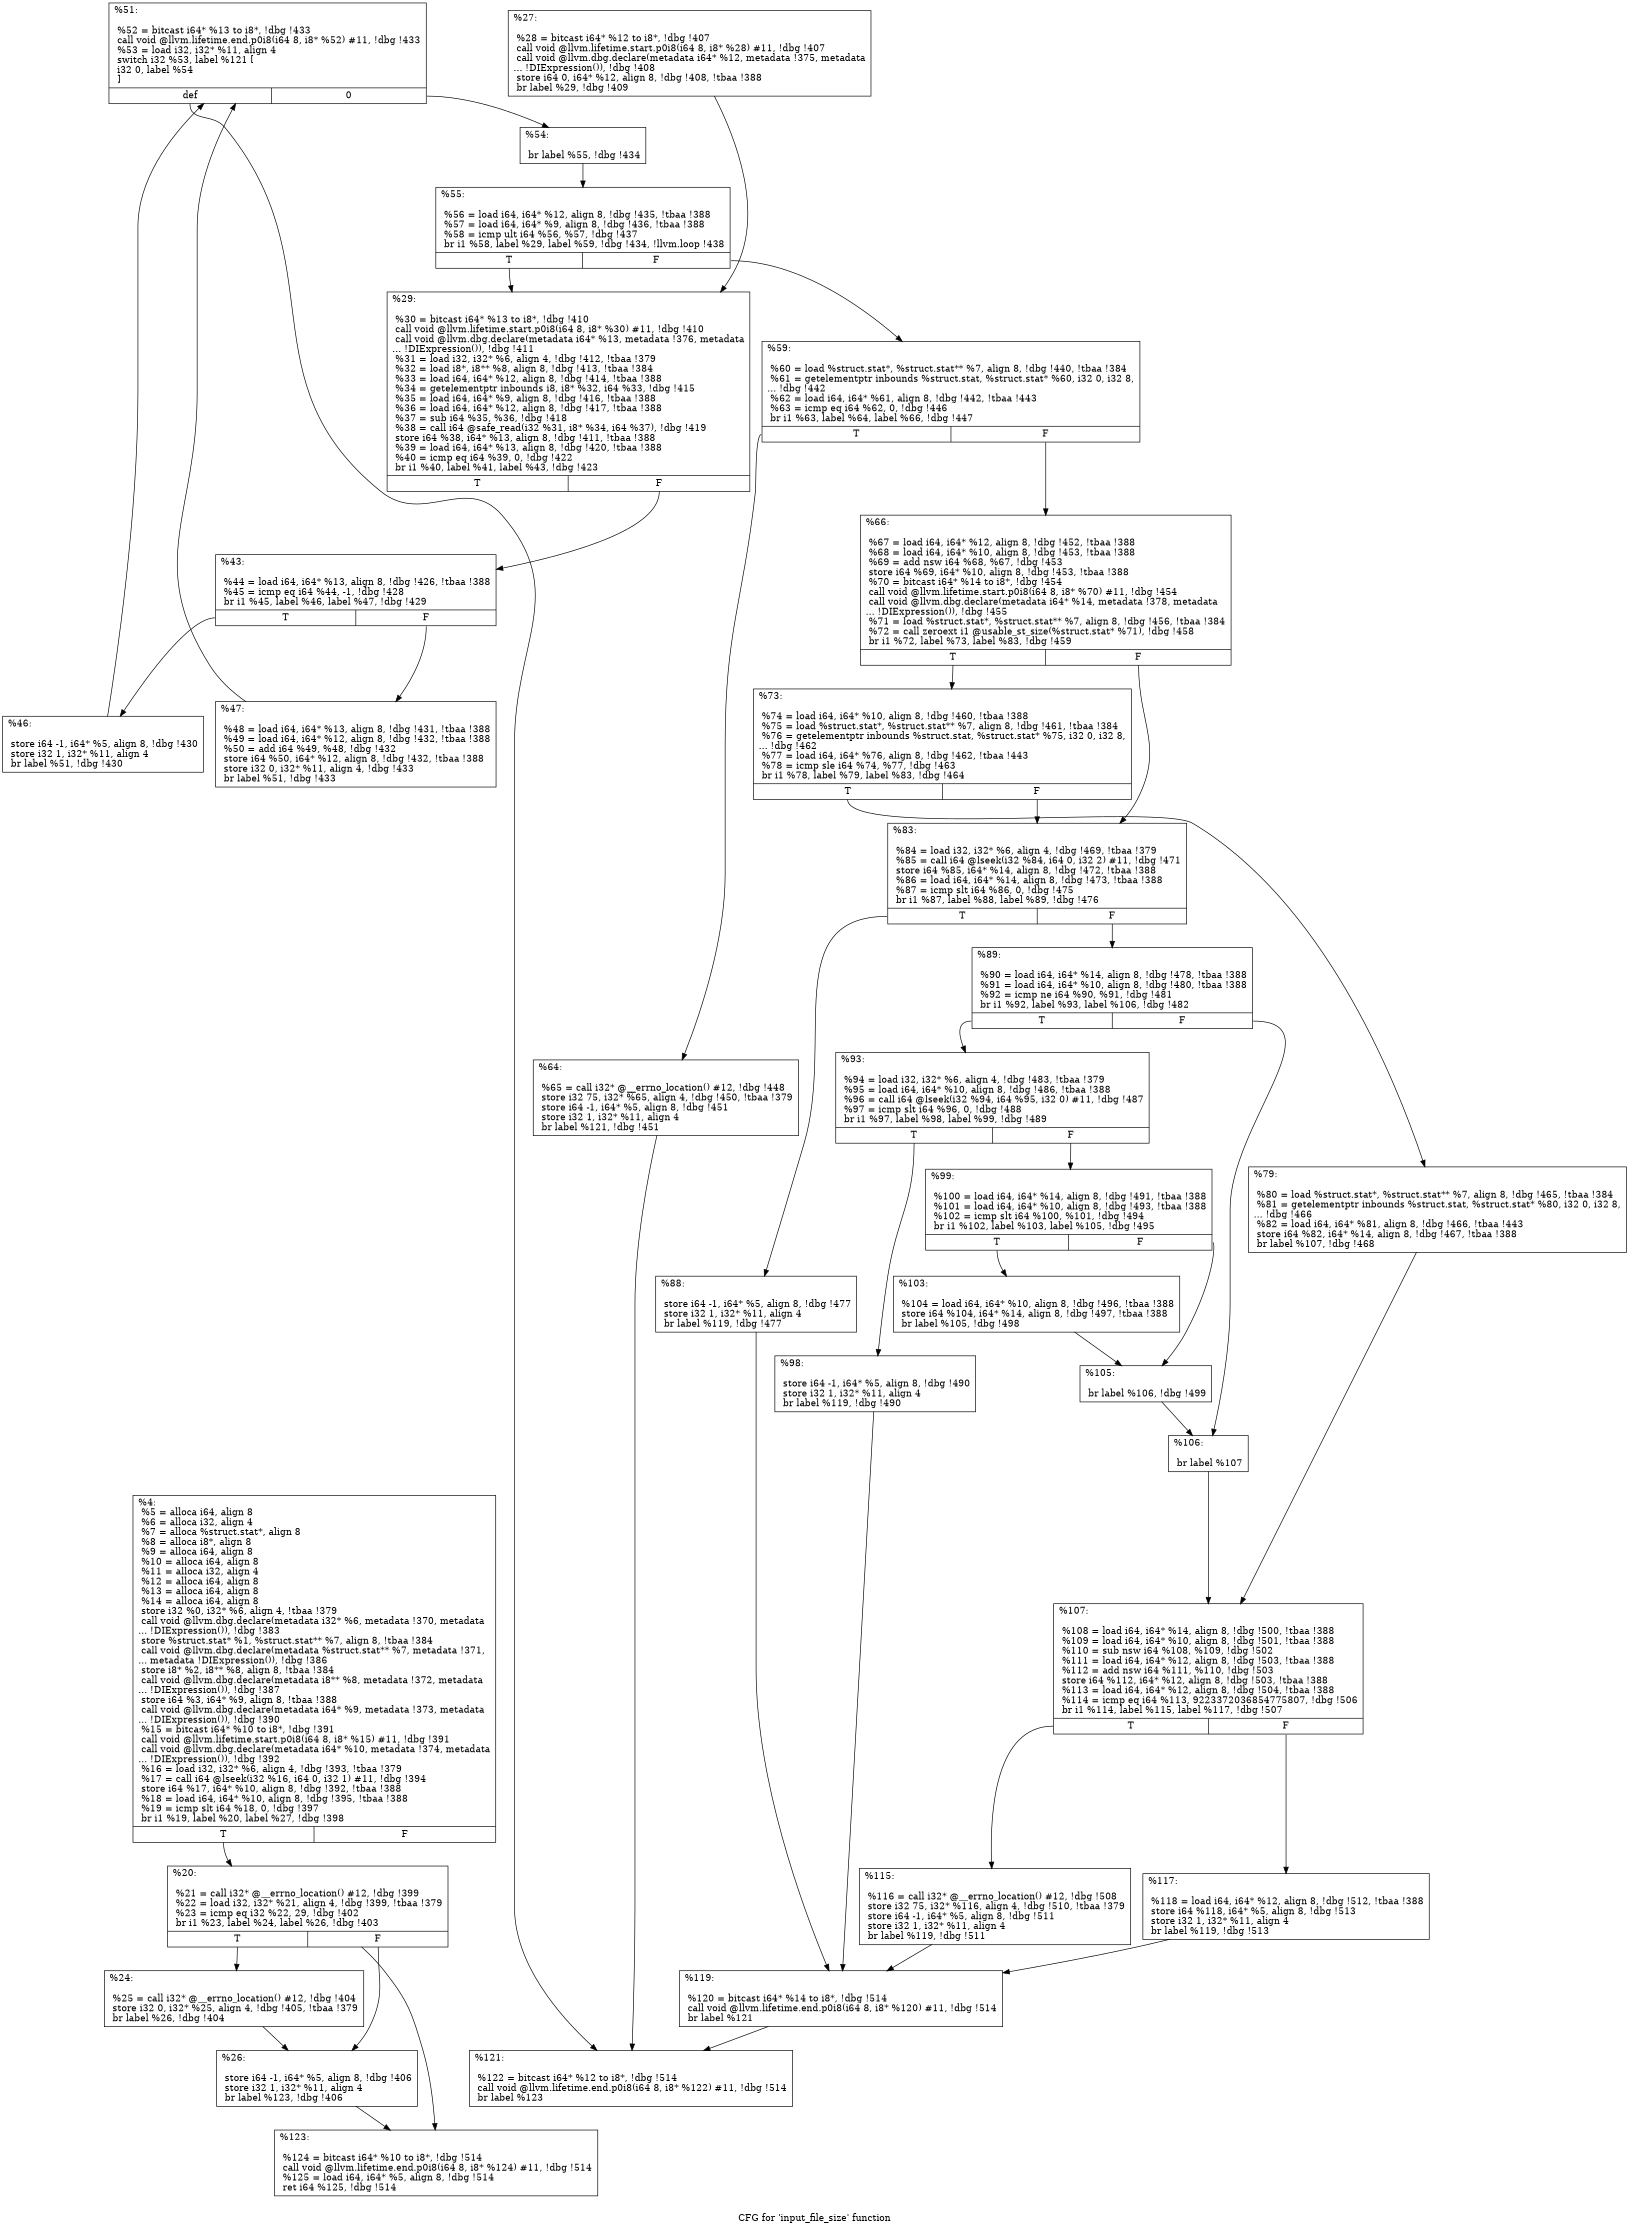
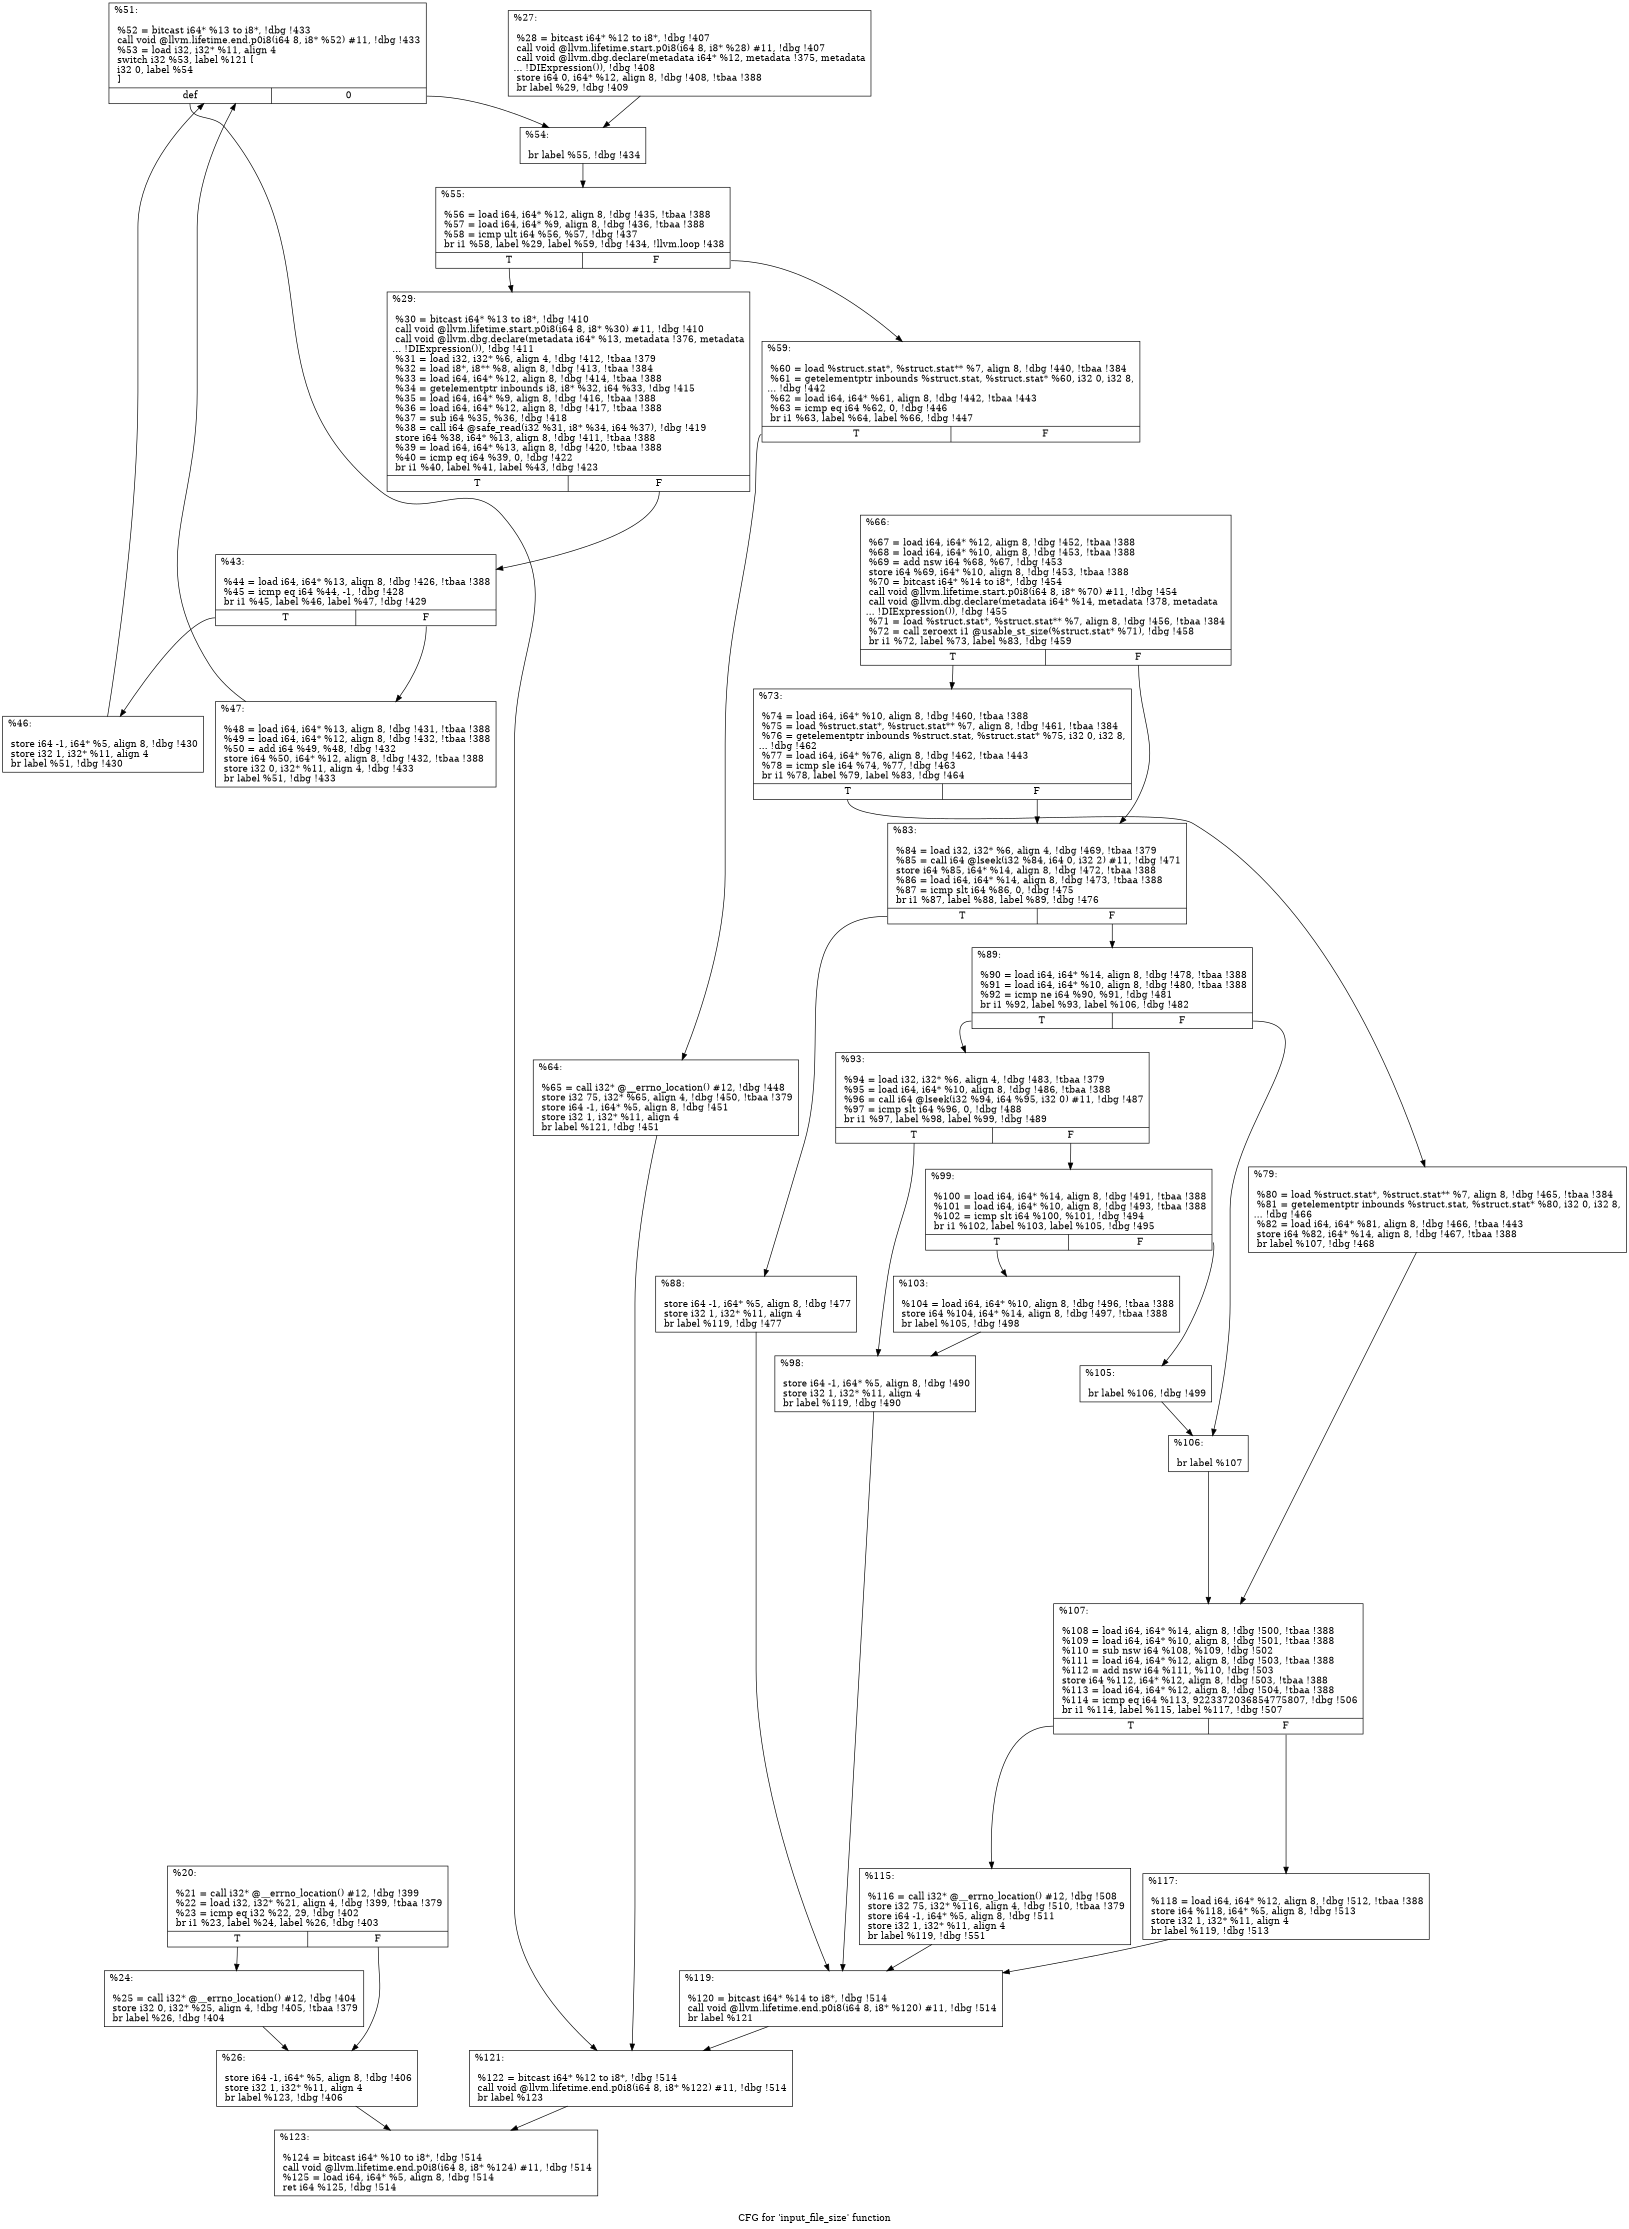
(746, 191) -> (624, 110)
(1046, 476) -> none
(1095, 1347) -> (959, 1343)
(314, 1669) -> none
(925, 1936) -> (925, 1936)
(416, 2027) -> (542, 2117)
